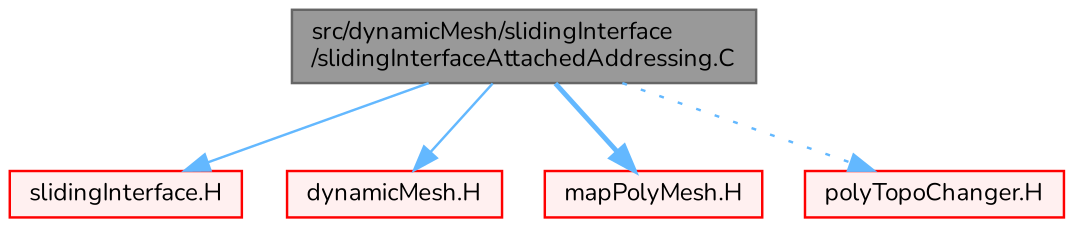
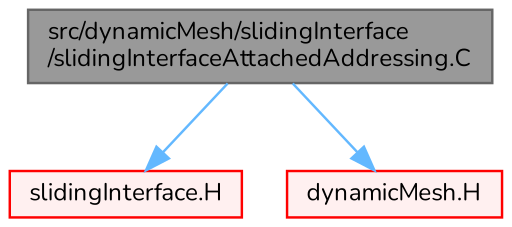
(654, 194) -> none
(934, 194) -> none
